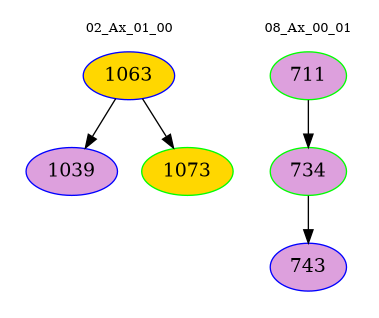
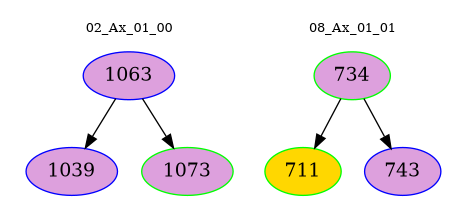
(308, 29) -> (353, 29)
(129, 76) -> (129, 76)
(308, 76) -> (303, 171)
(308, 117) -> (331, 117)
(187, 171) -> (187, 171)
